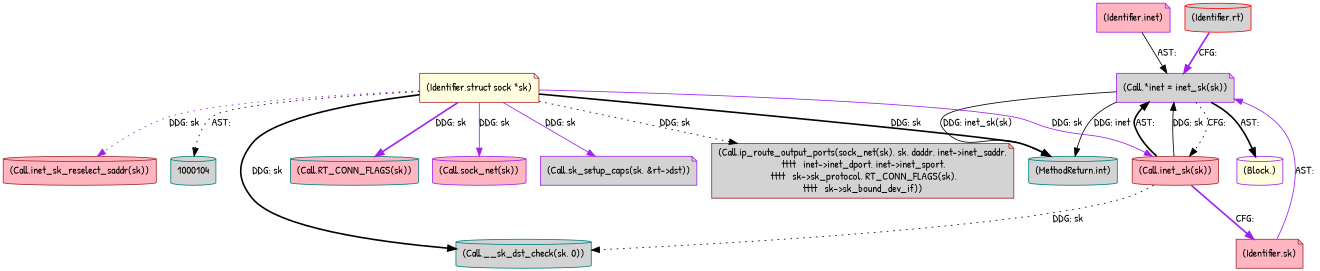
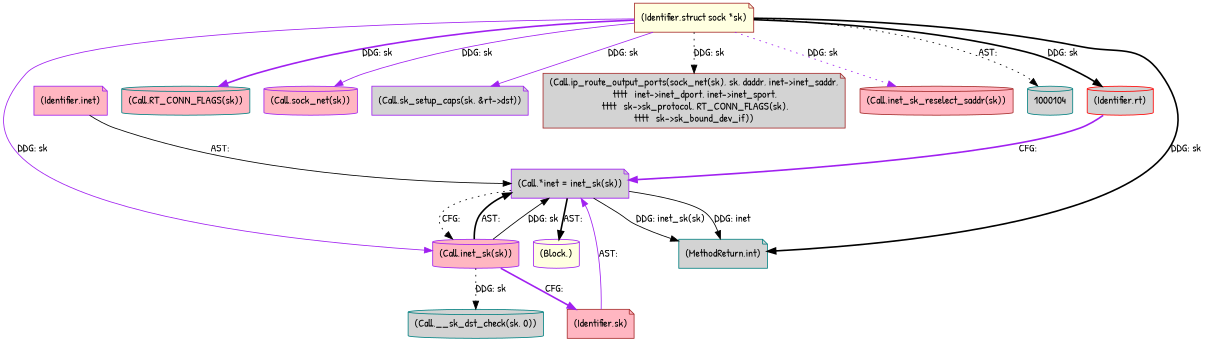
(1073, 171) -> (723, 254)
(1175, 171) -> (476, 254)
(244, 184) -> (928, 34)
